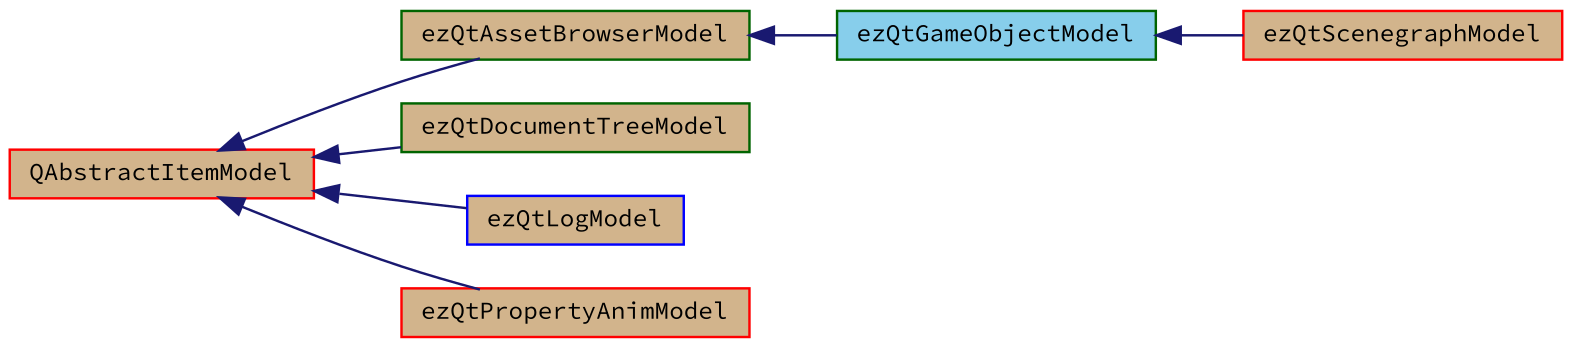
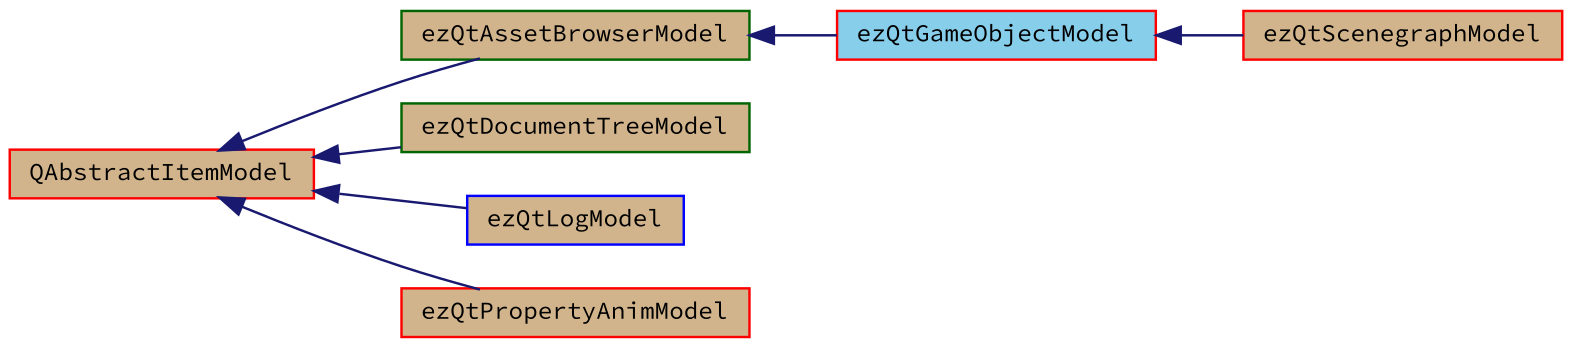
(996, 35) -> (996, 35)
